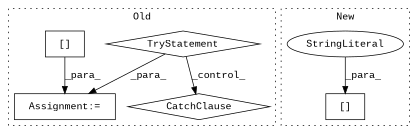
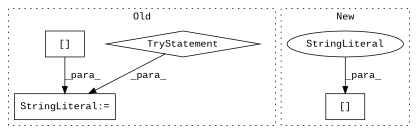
(65, 107) -> (65, 107)
(199, 107) -> none
